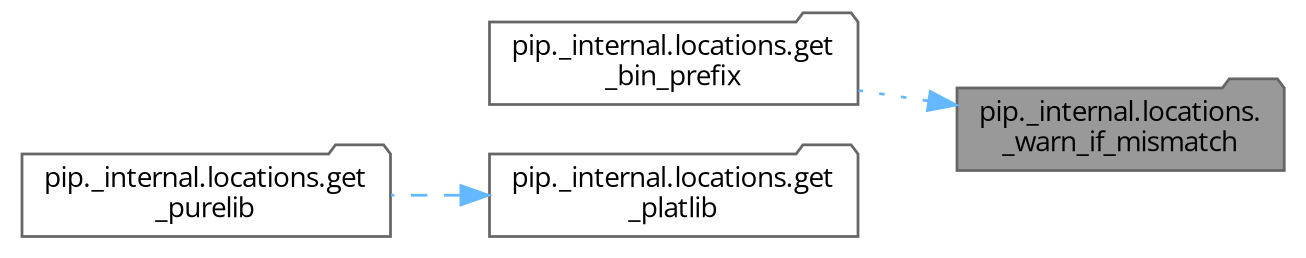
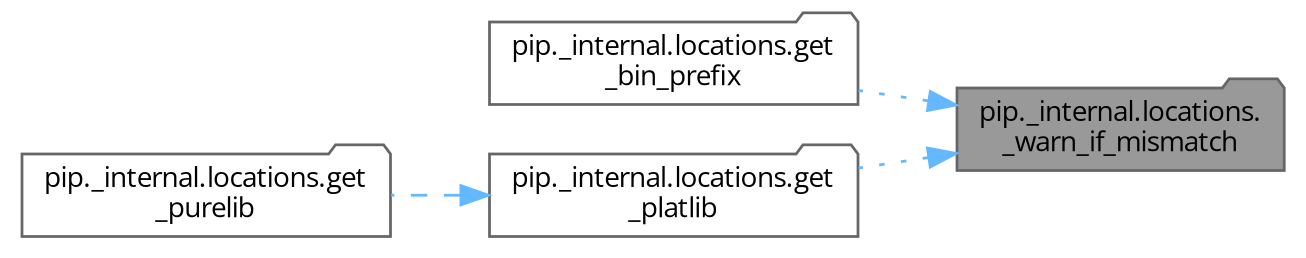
none -> (893, 163)
